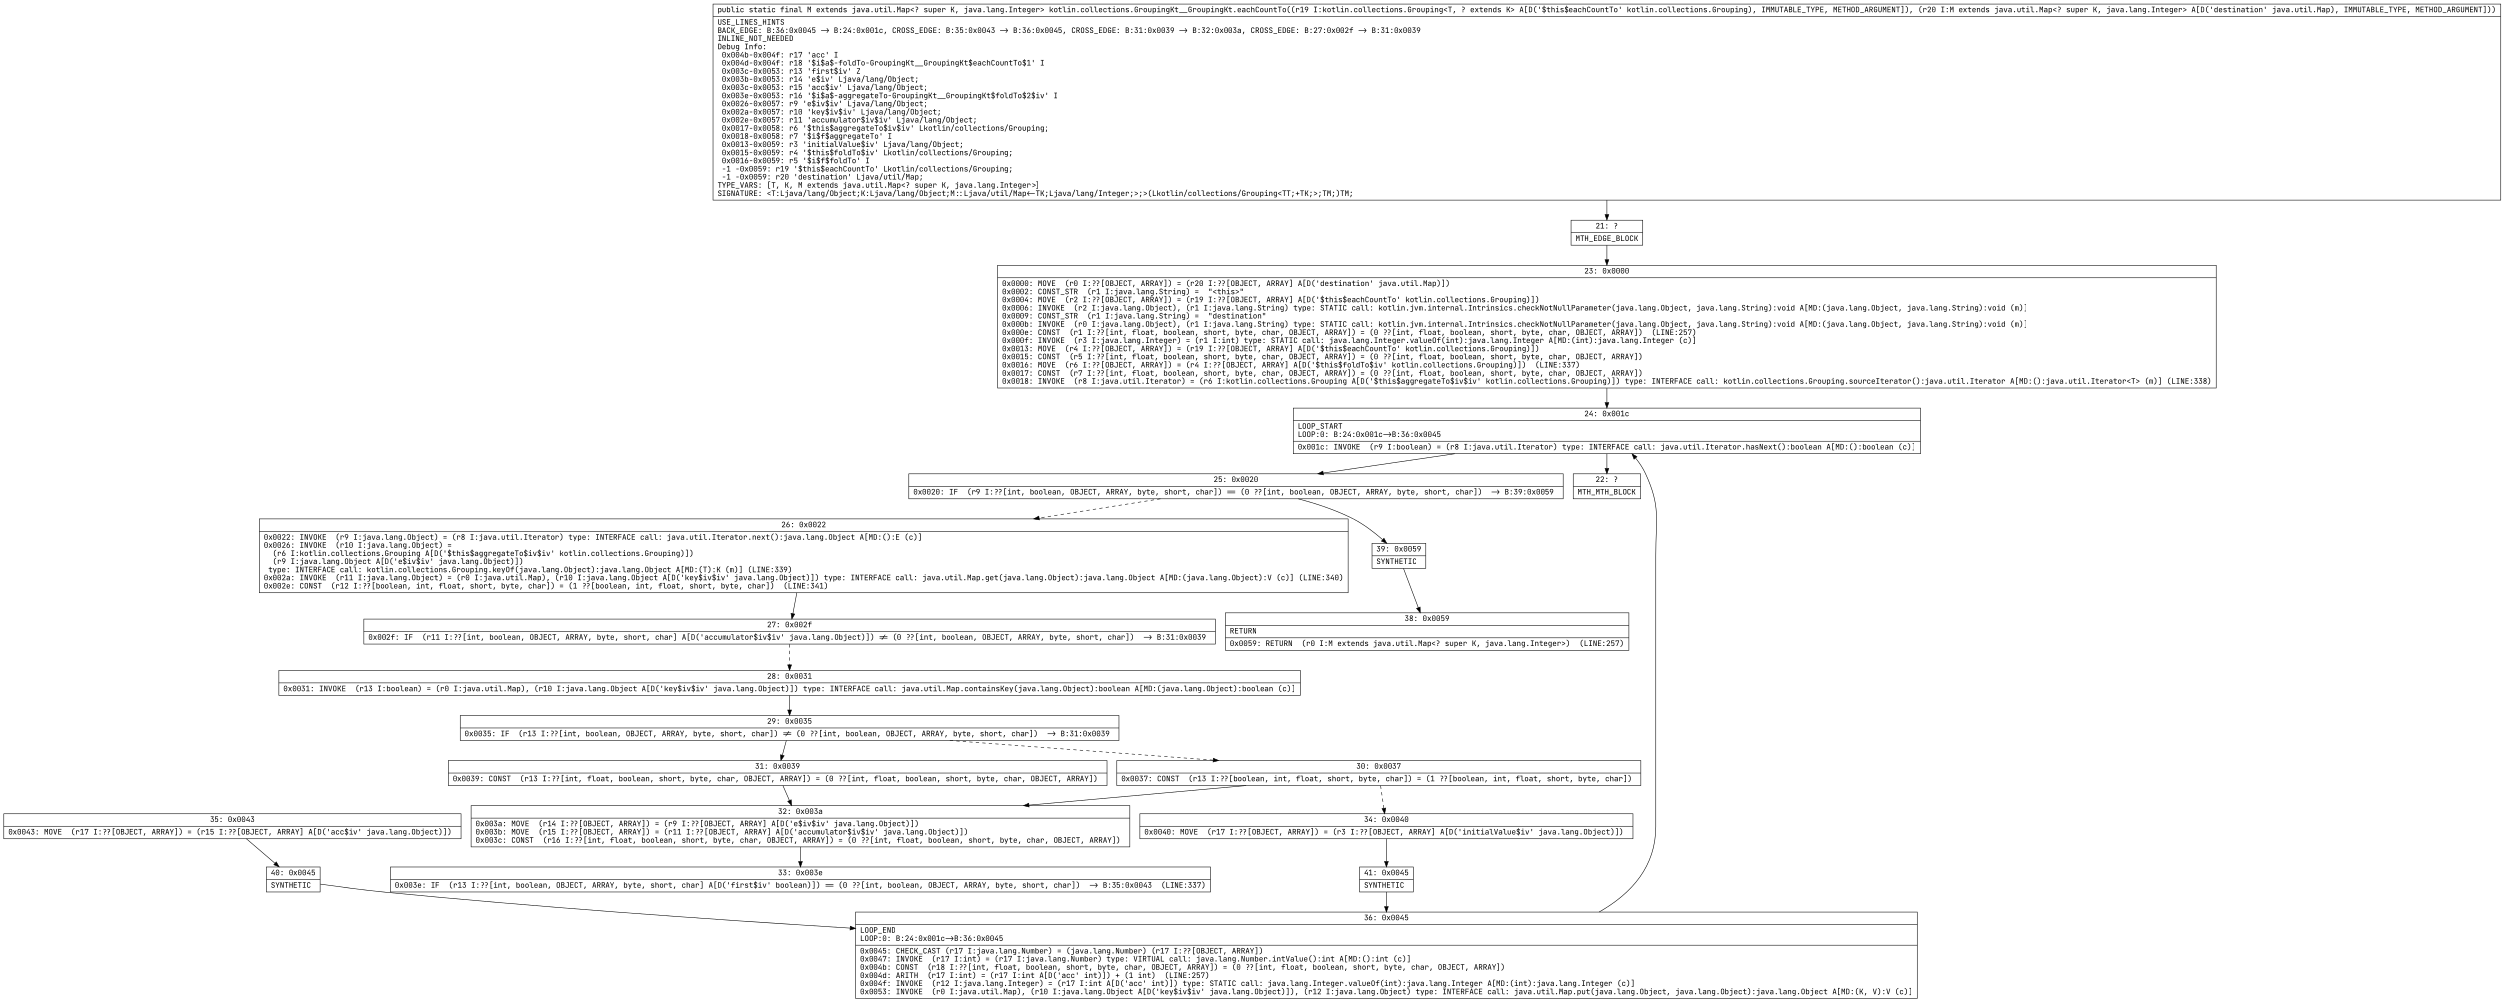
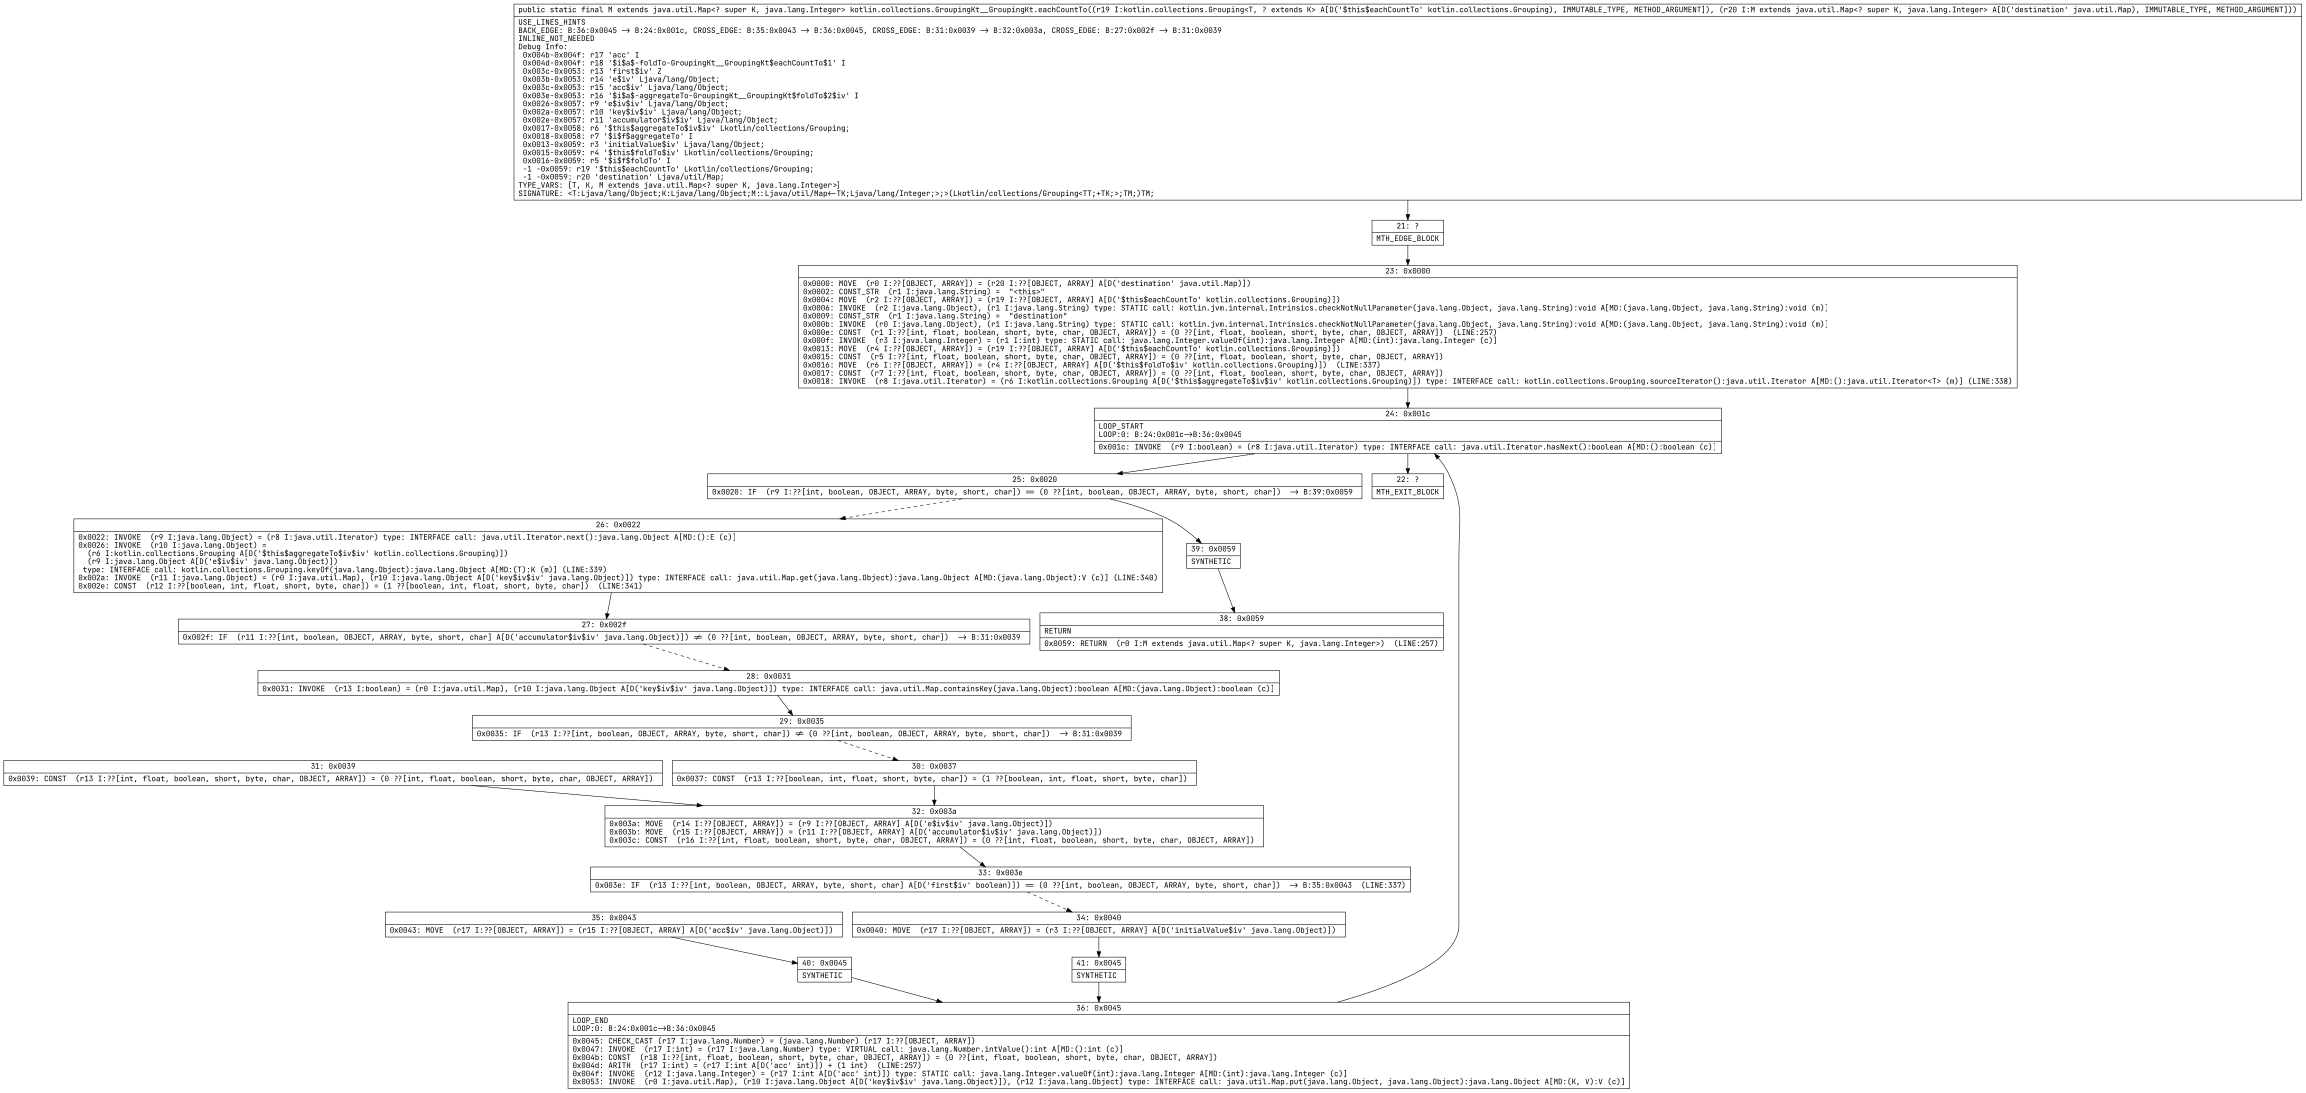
(1607, 492) -> (1408, 492)
(784, 748) -> none
(1382, 797) -> (1047, 901)
